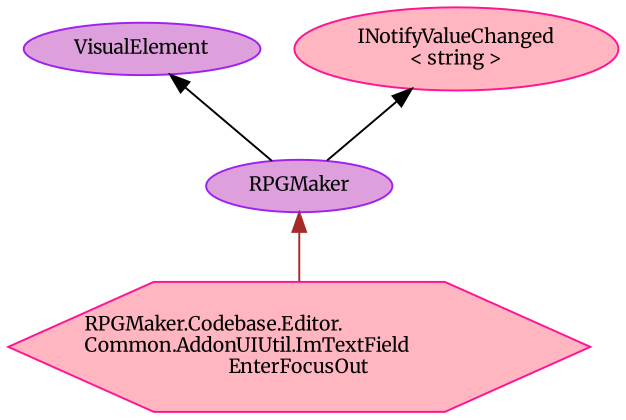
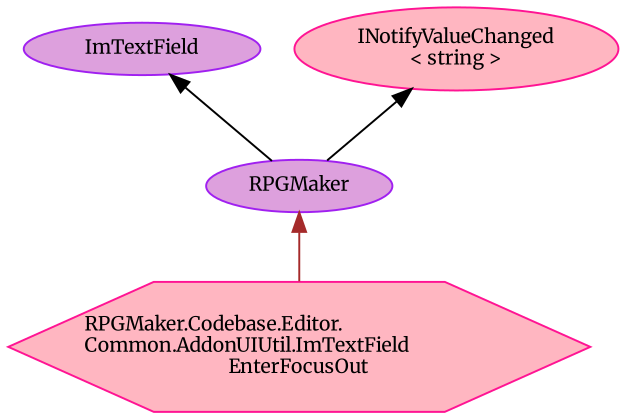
(142, 49) -> (142, 49)
